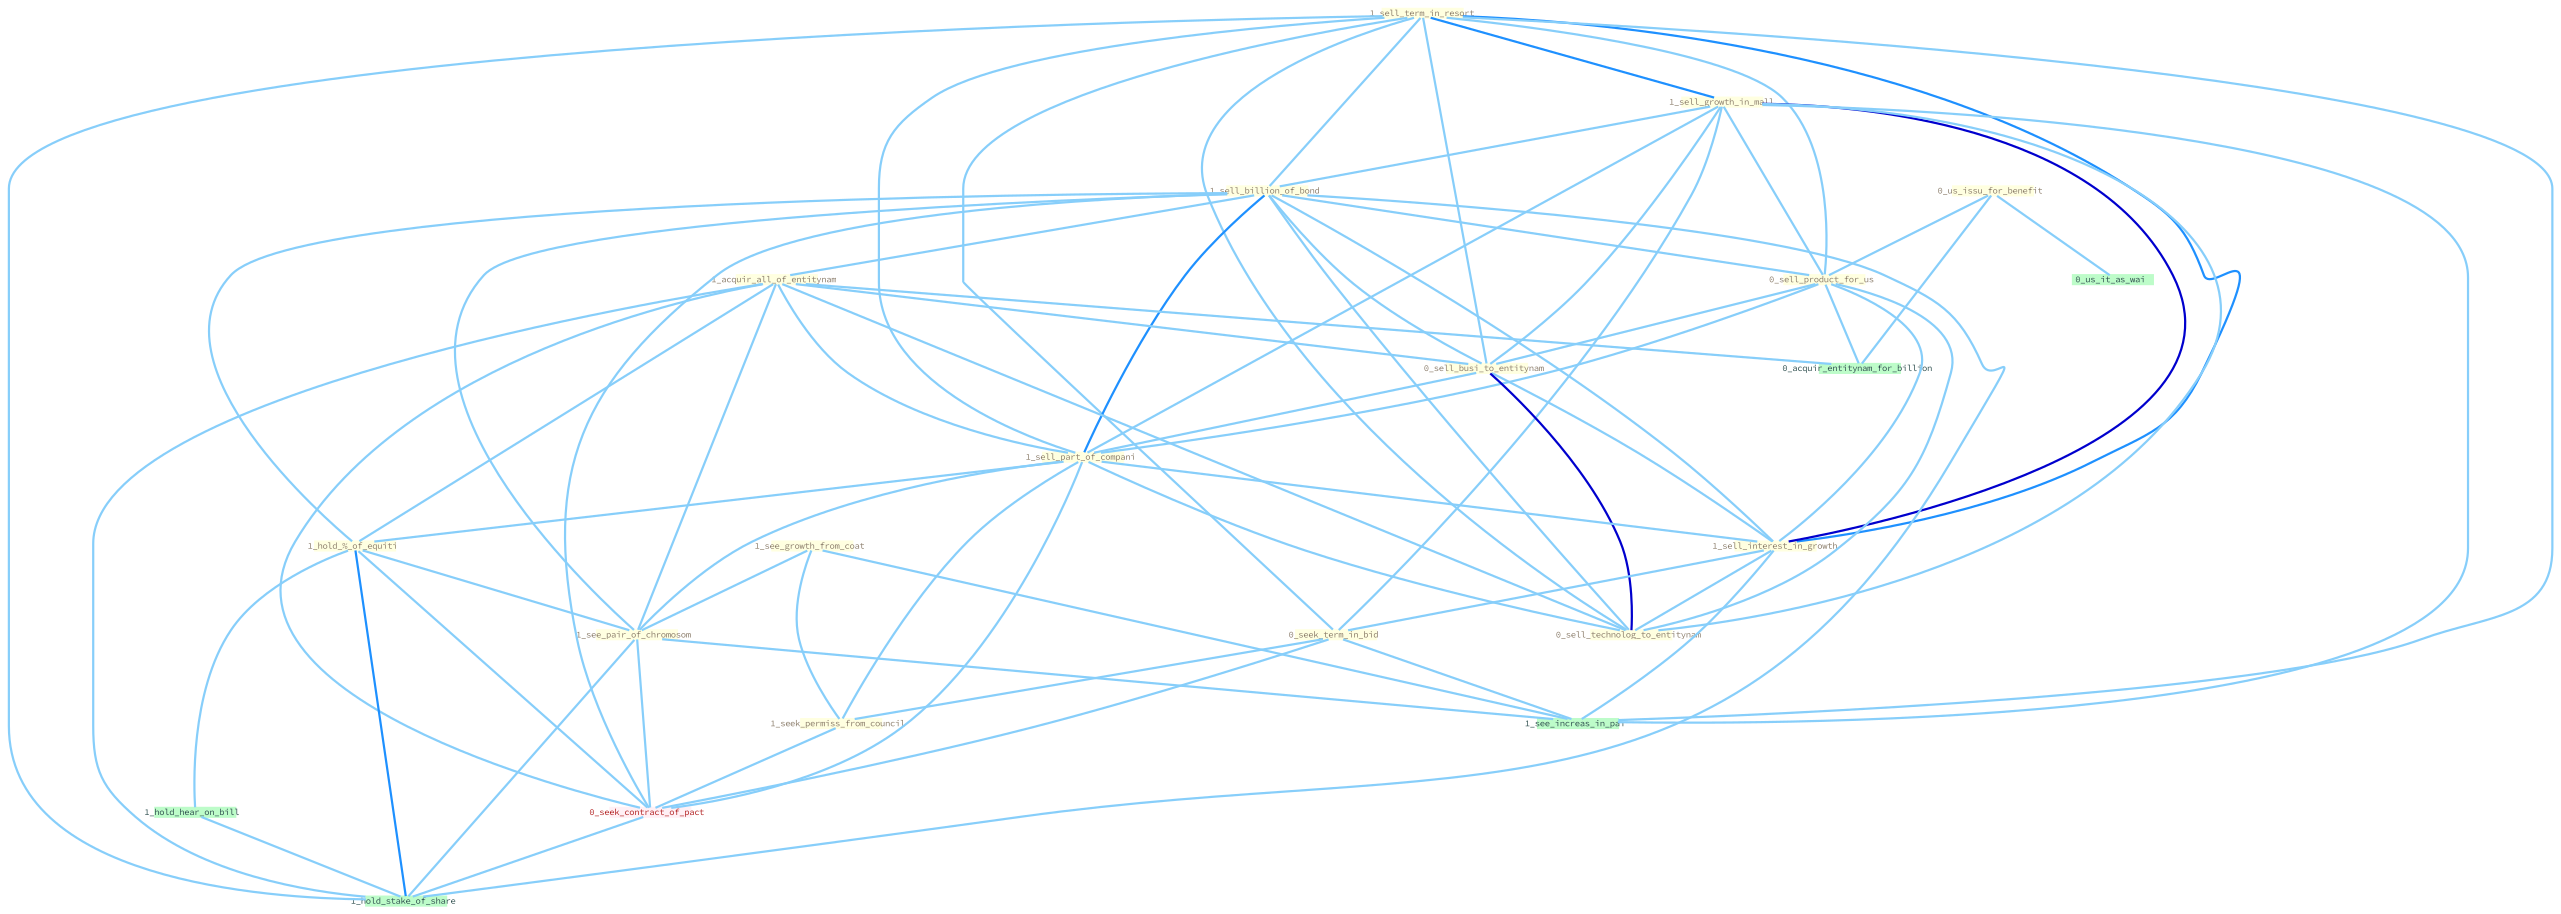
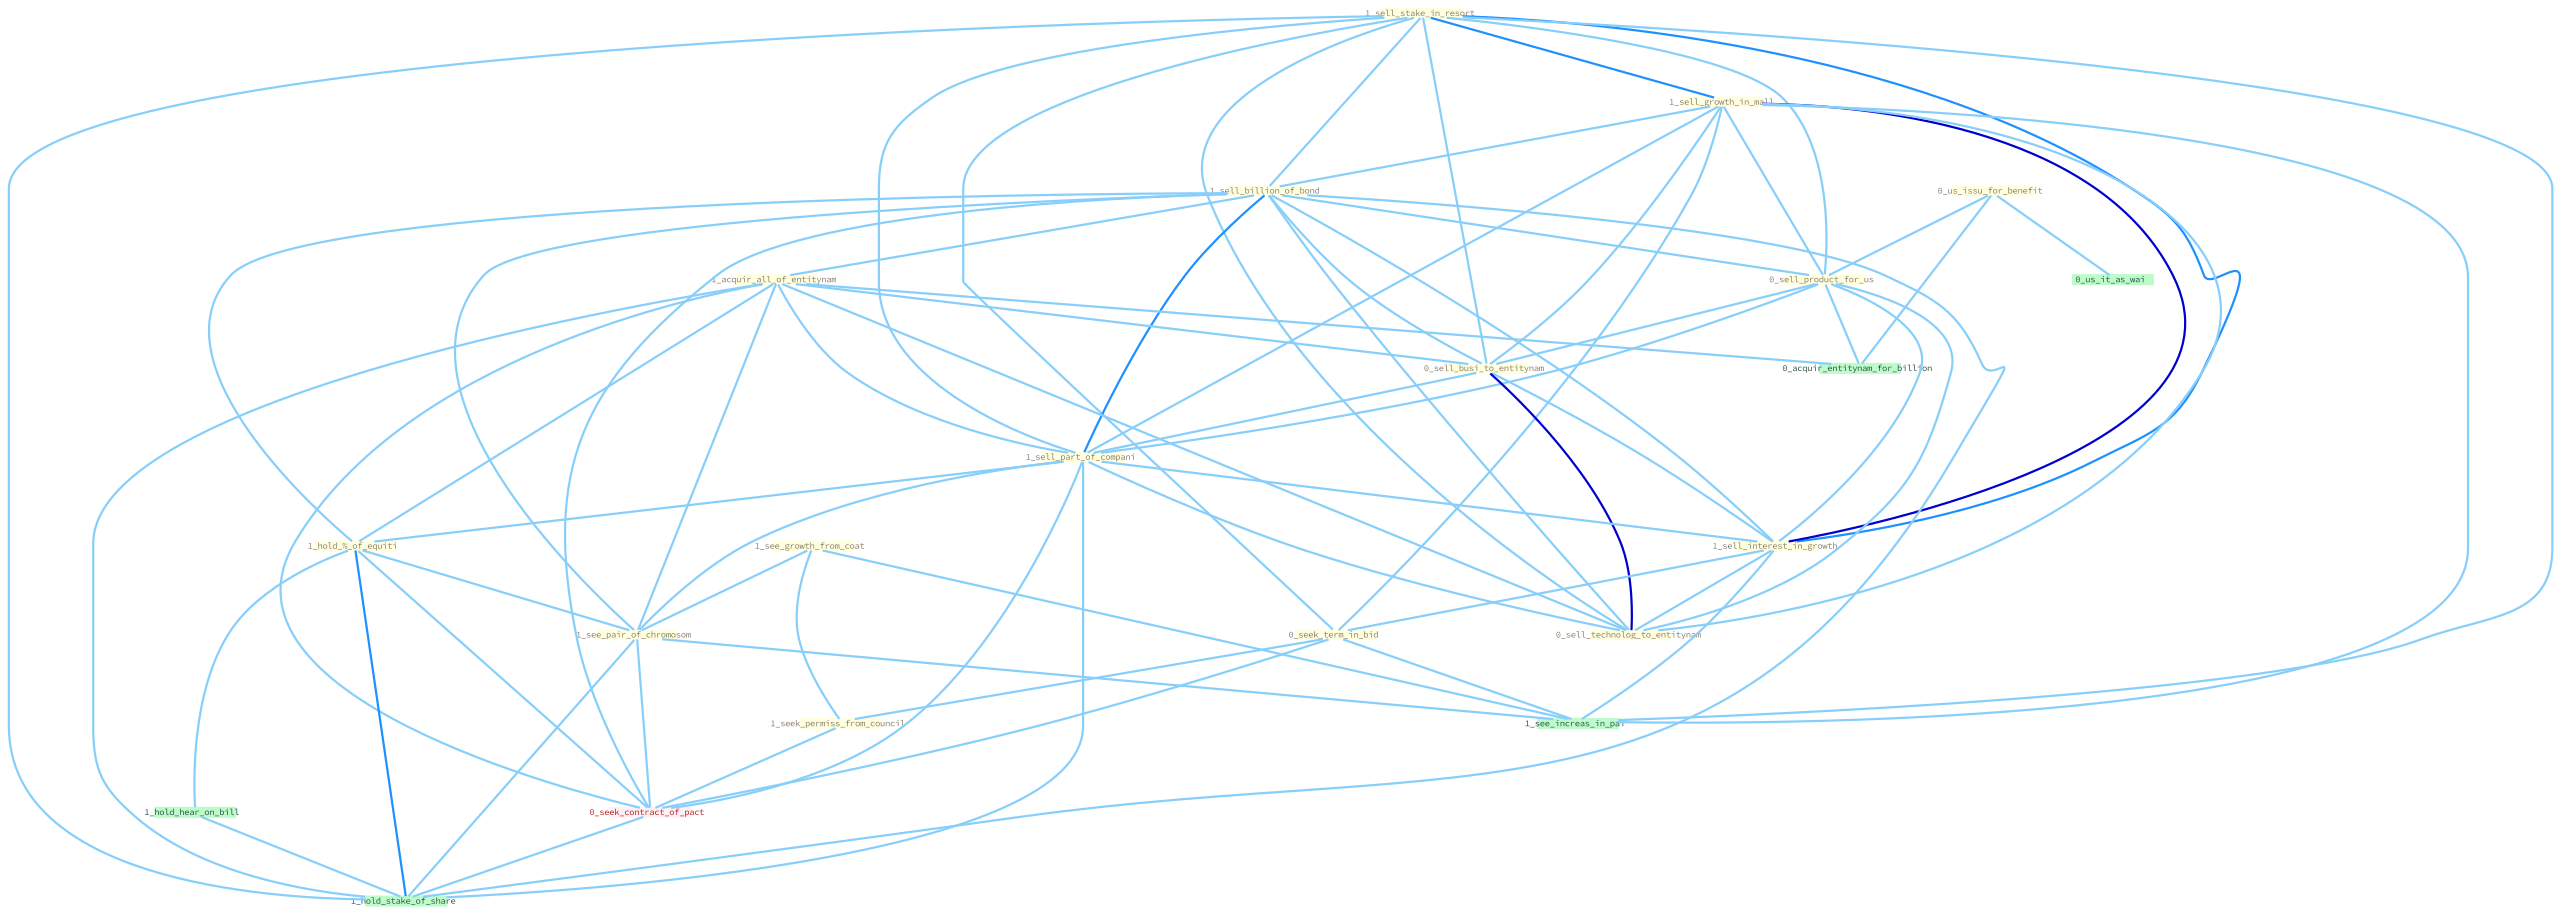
(1423, 13) -> (1423, 13)
(946, 565) -> (824, 858)
